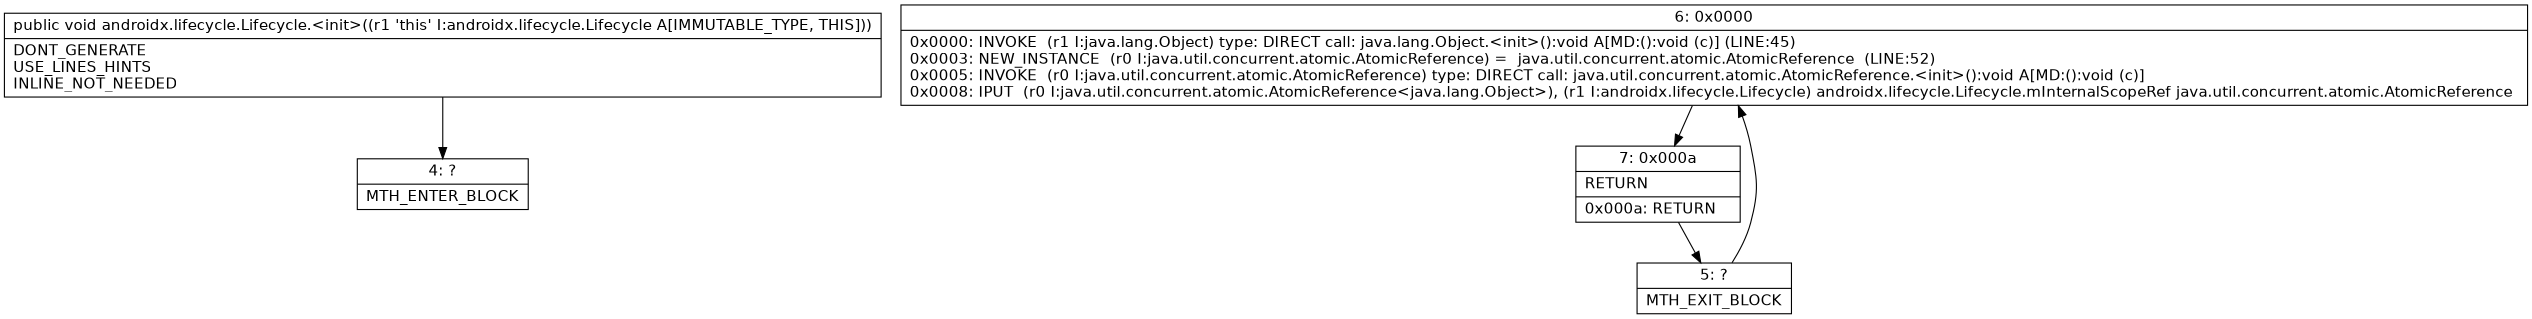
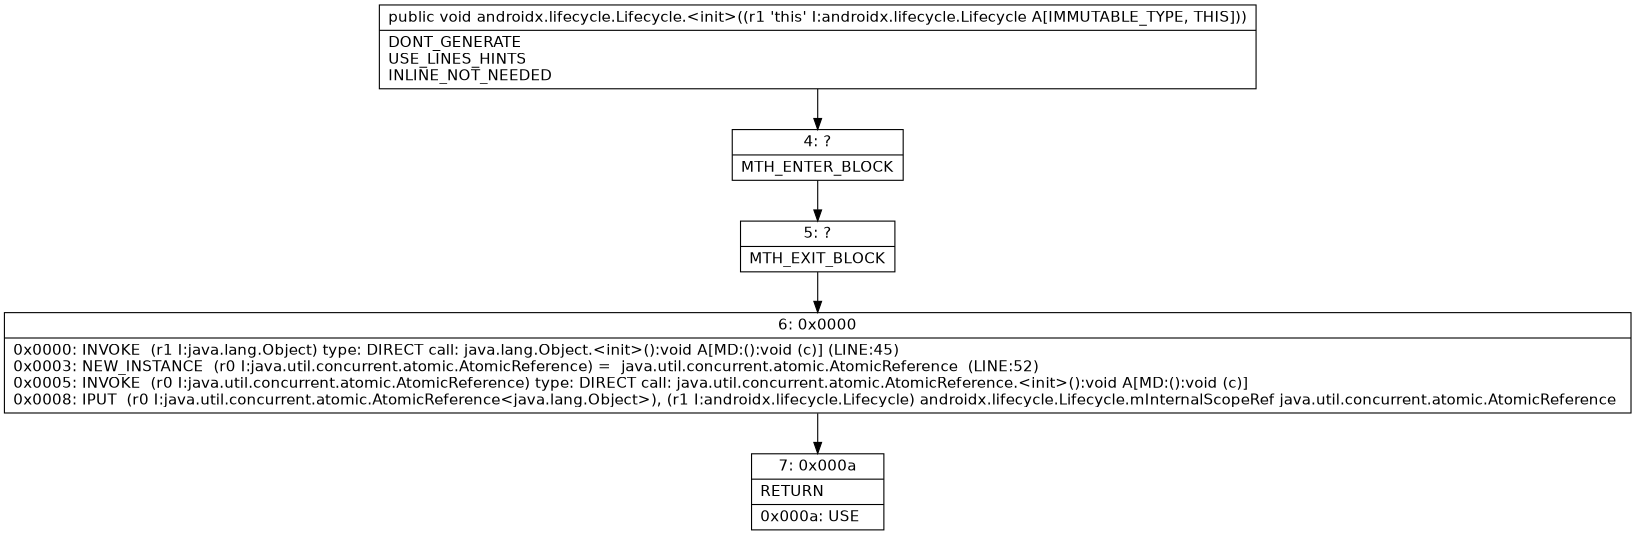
(1658, 209) -> (818, 517)
(1687, 238) -> (818, 195)
